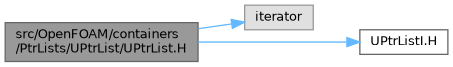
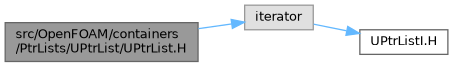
(272, 42) -> (330, 27)
